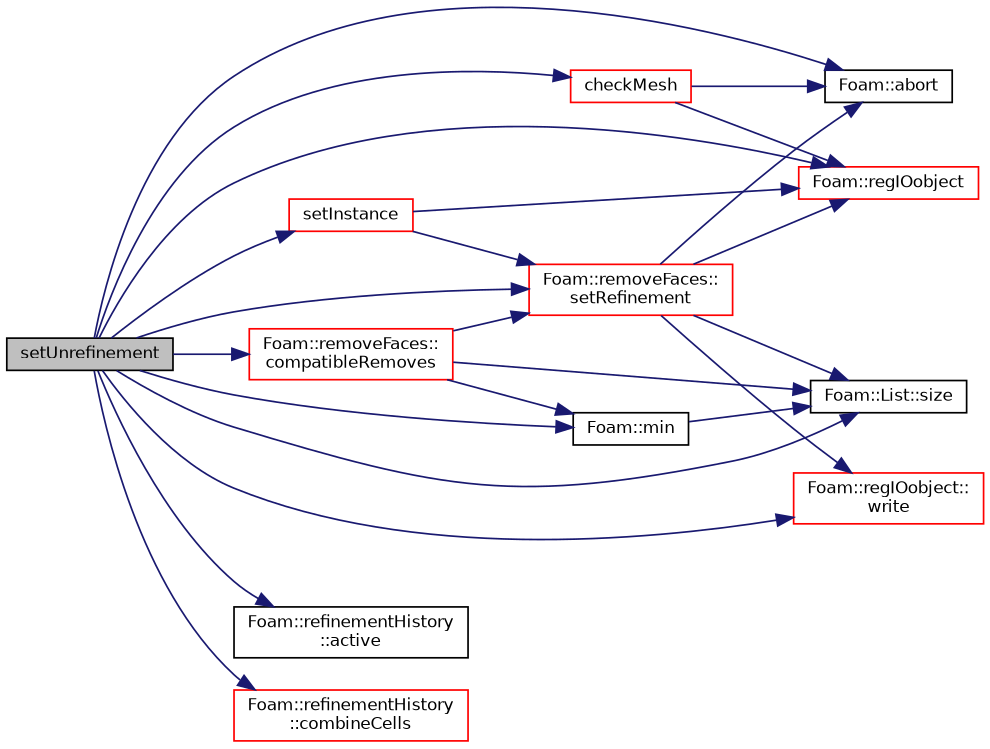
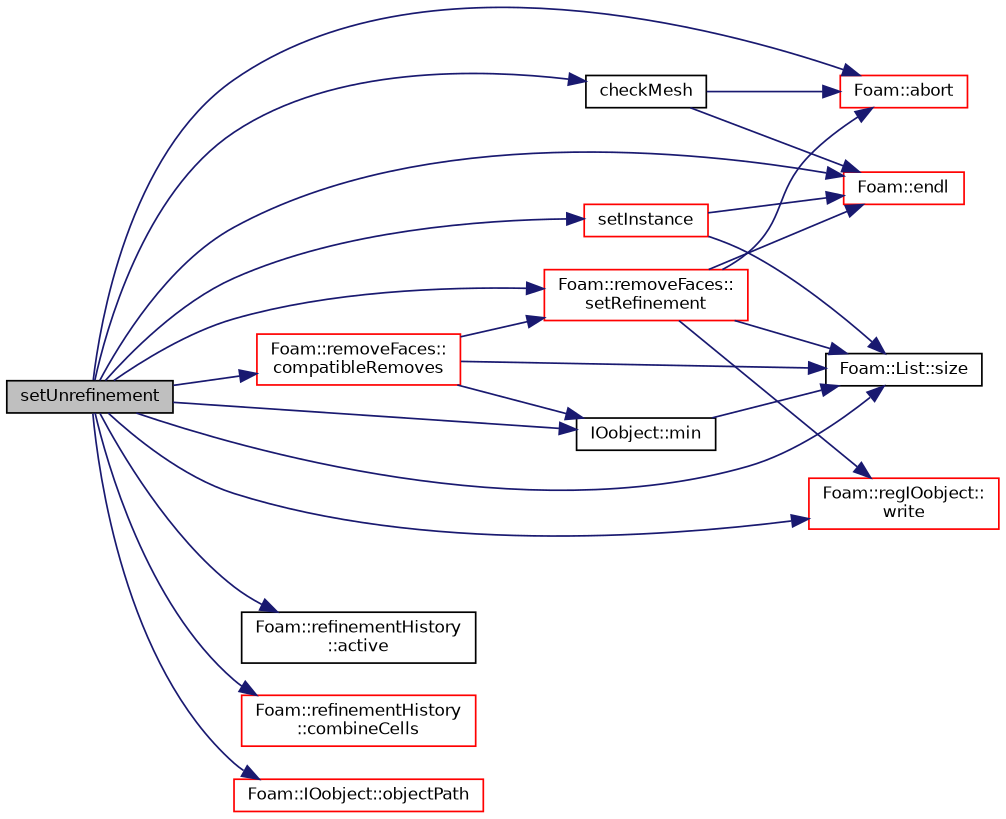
(631, 86) -> (646, 92)
(889, 86) -> (904, 92)
(889, 183) -> (904, 188)
(465, 246) -> (795, 281)
(631, 429) -> (646, 434)
none -> (359, 795)
